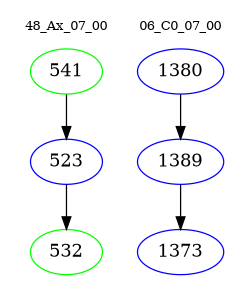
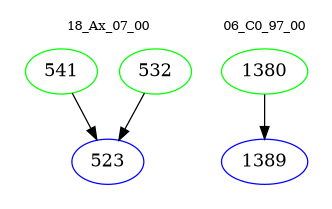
(66, 27) -> (108, 27)
(181, 27) -> (265, 27)
(181, 71) -> (265, 71)
(66, 201) -> (135, 111)
(181, 252) -> none
